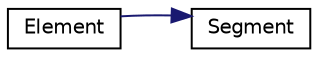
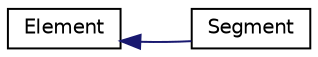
(146, 15) -> (166, 42)
